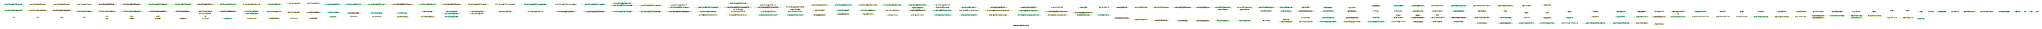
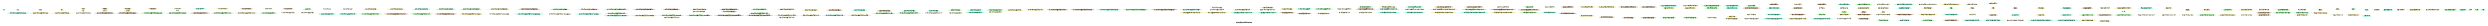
none -> (446, 9)
none -> (955, 13)
